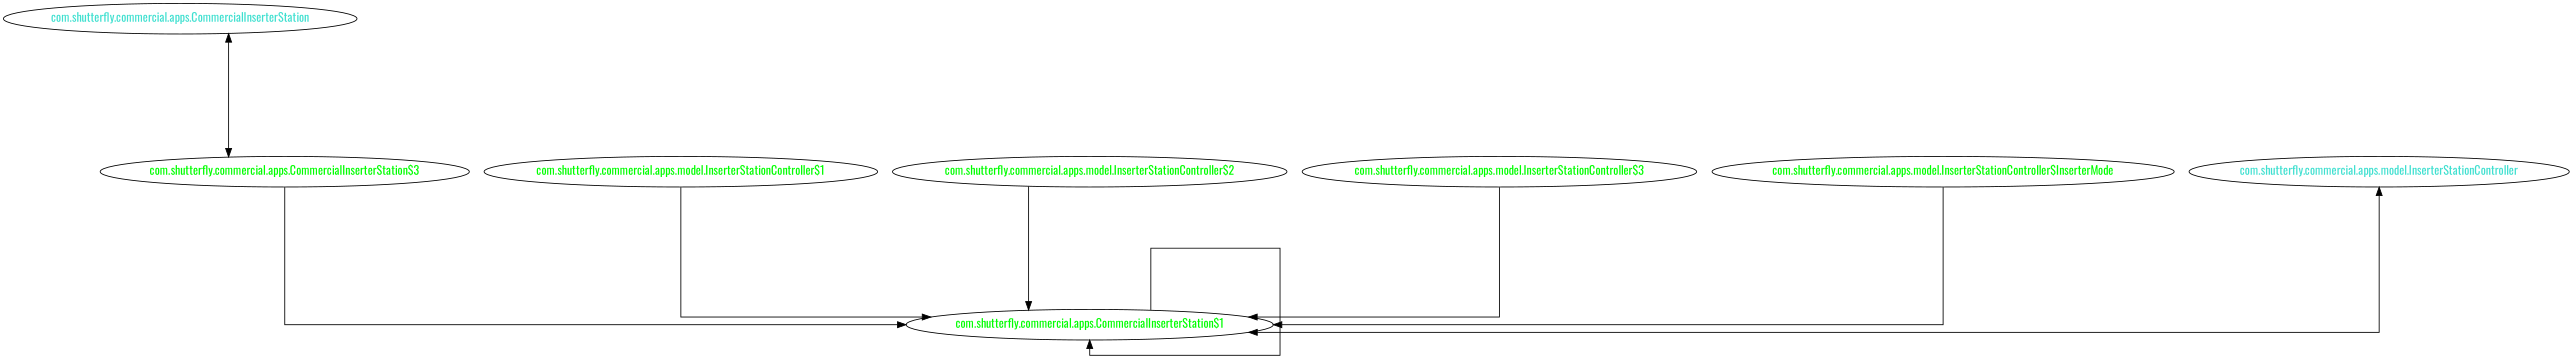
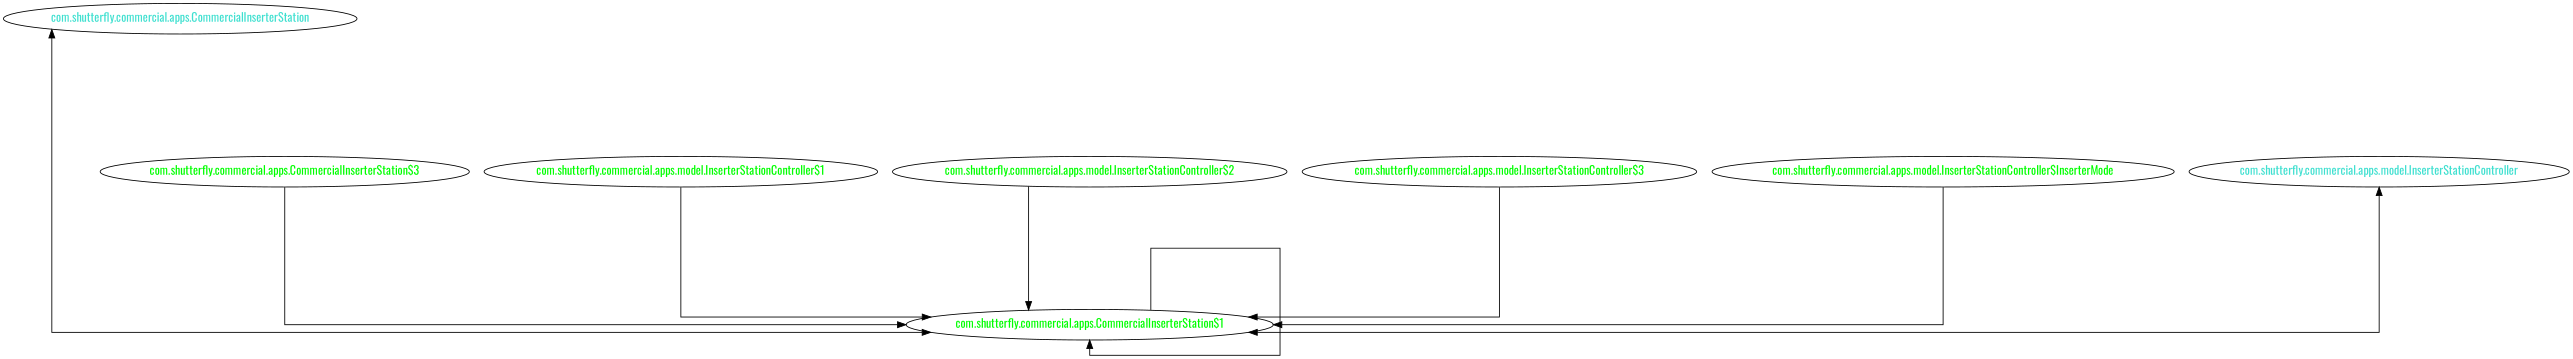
(229, 95) -> (340, 332)
